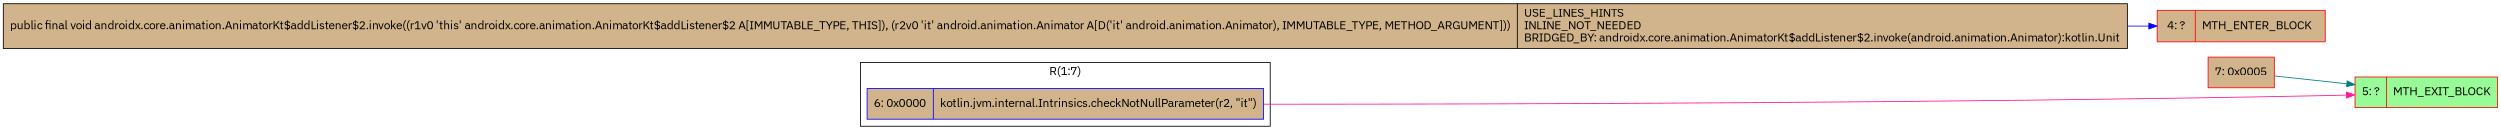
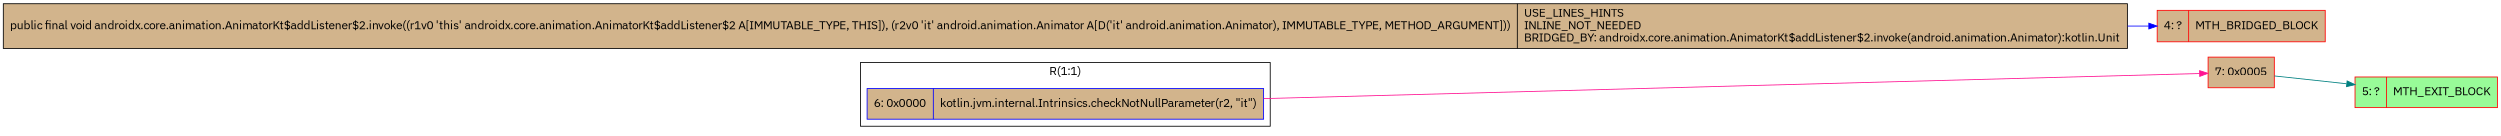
(2257, 26) -> (2257, 26)
(1065, 72) -> (1065, 72)
(1805, 102) -> (1732, 86)
